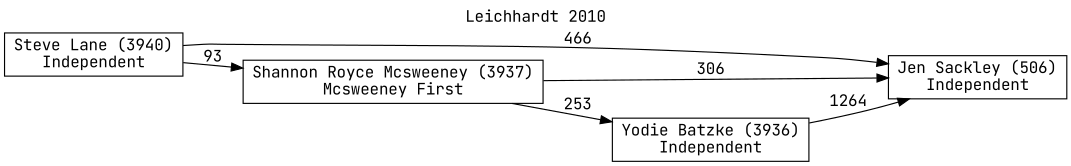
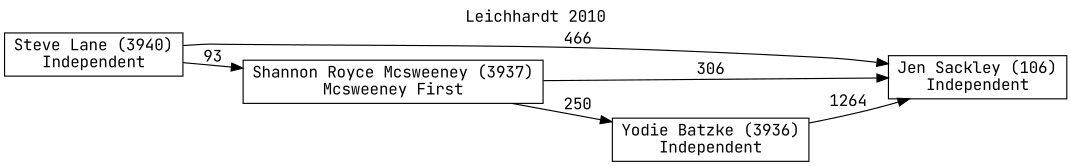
(978, 77) -> (978, 77)
(578, 105) -> (578, 105)
